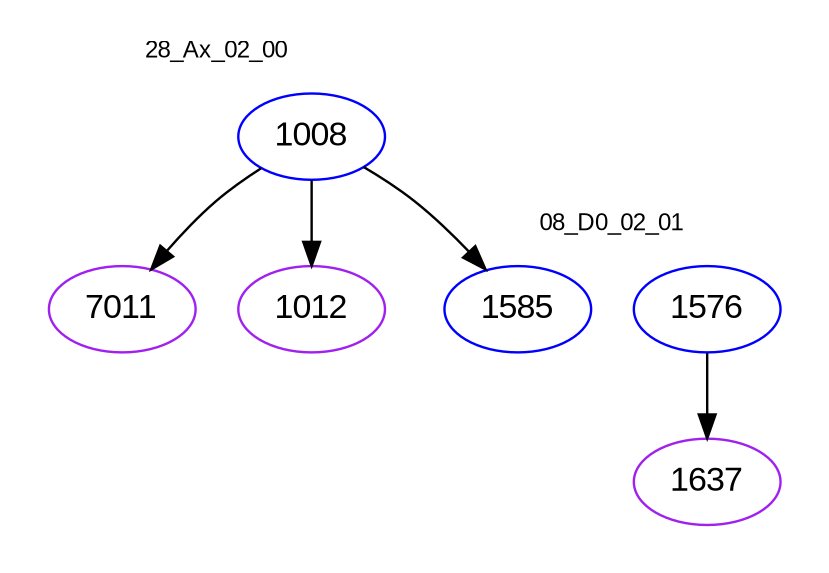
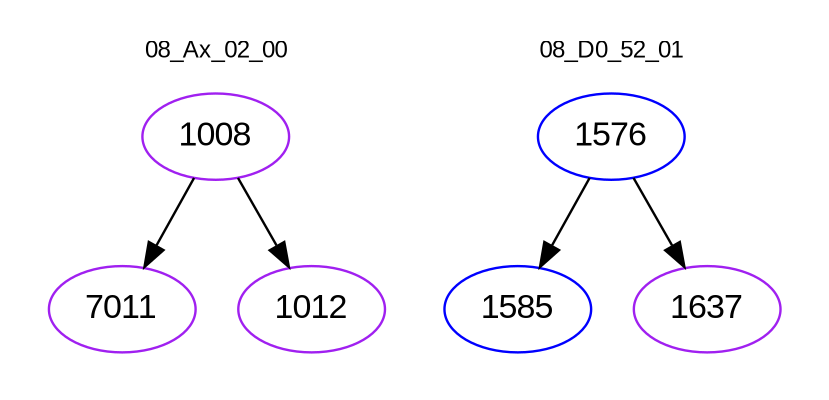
(217, 52) -> (217, 52)
(312, 137) -> (216, 137)
(440, 223) -> (571, 212)
(612, 224) -> (612, 52)
